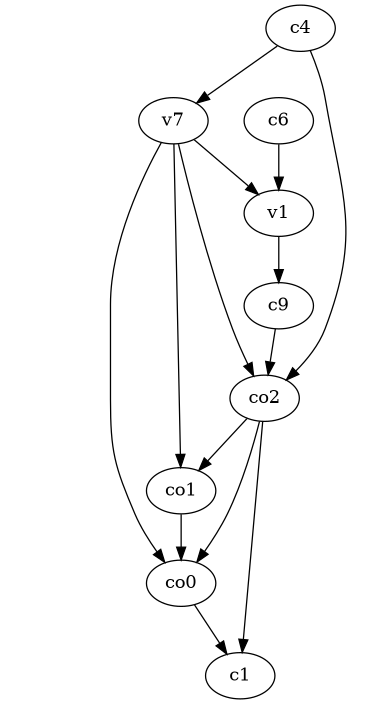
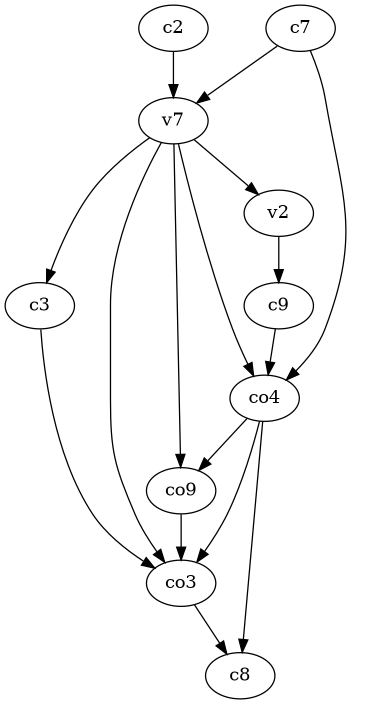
none -> (173, 28)
(301, 28) -> (301, 28)
(279, 121) -> none
(279, 213) -> (279, 213)
none -> (40, 306)
(265, 398) -> (265, 398)
(181, 491) -> (181, 491)
(181, 583) -> (181, 583)
(240, 676) -> (240, 676)
